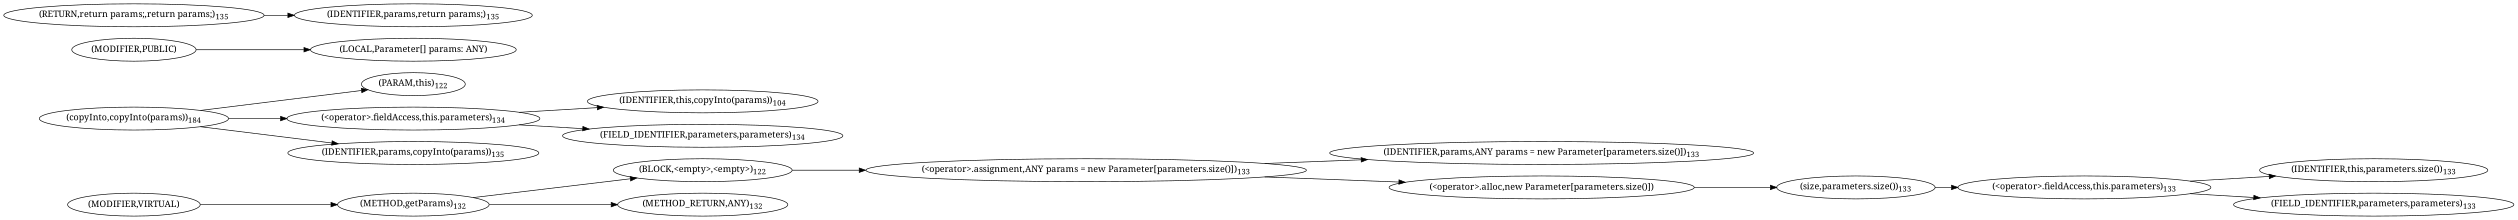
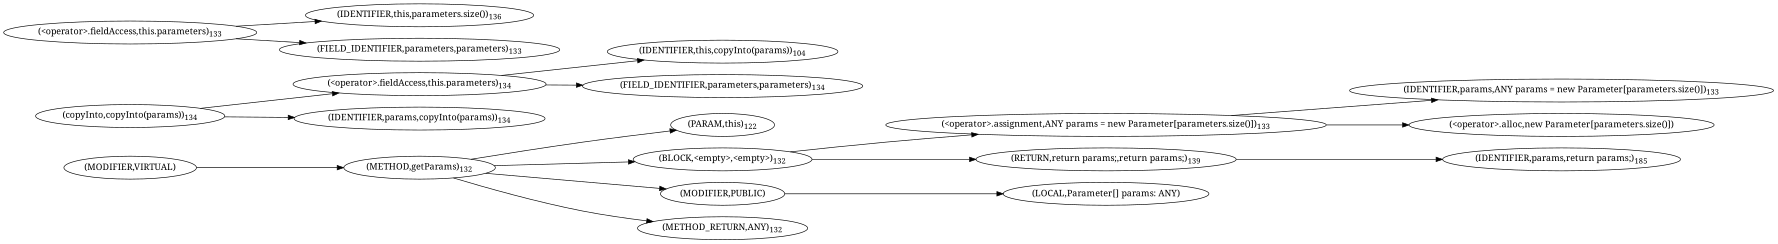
(222, 14) -> (1194, 158)
(493, 14) -> (1641, 158)
(281, 100) -> (570, 144)
(195, 118) -> (191, 115)
(498, 152) -> (504, 118)
none -> (891, 159)
(760, 169) -> (780, 158)
(2450, 169) -> (495, 14)
none -> (573, 181)
(1856, 187) -> none
